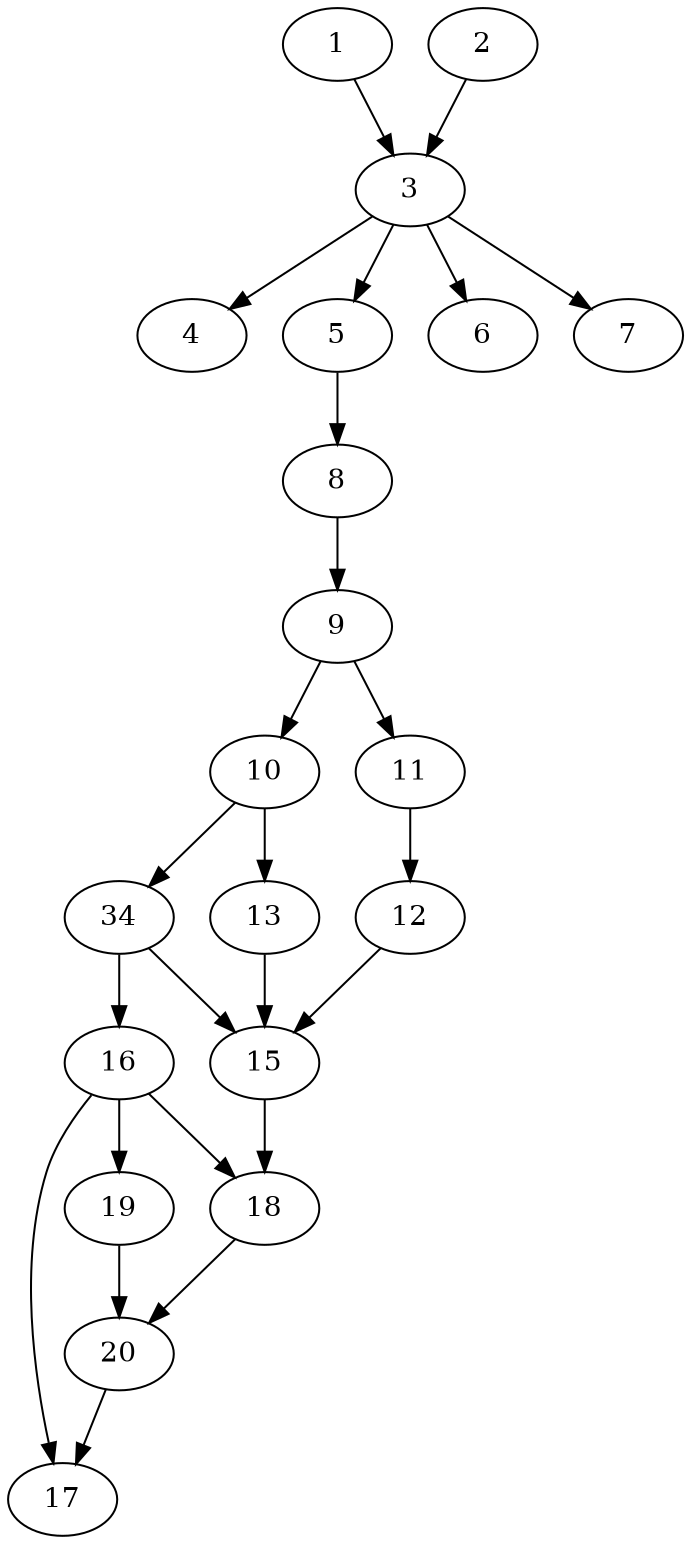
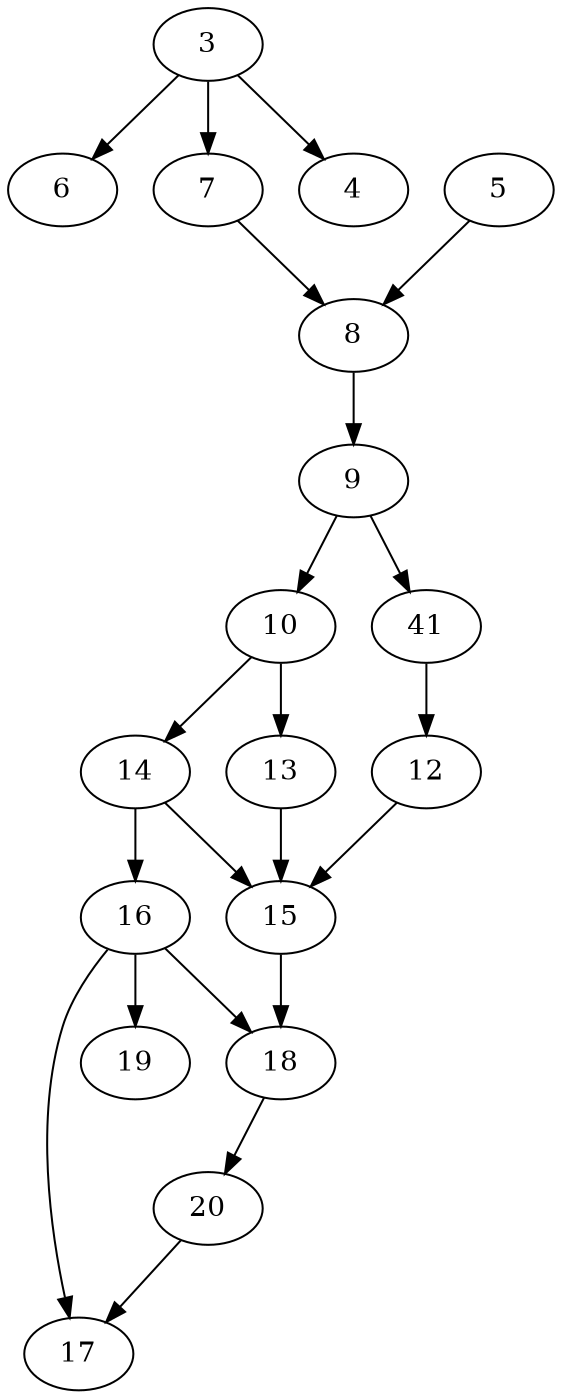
(337, 44) -> none
(483, 44) -> none
(379, 254) -> none
none -> (273, 255)
(410, 772) -> (426, 626)
(119, 917) -> (135, 772)
(119, 1271) -> none
